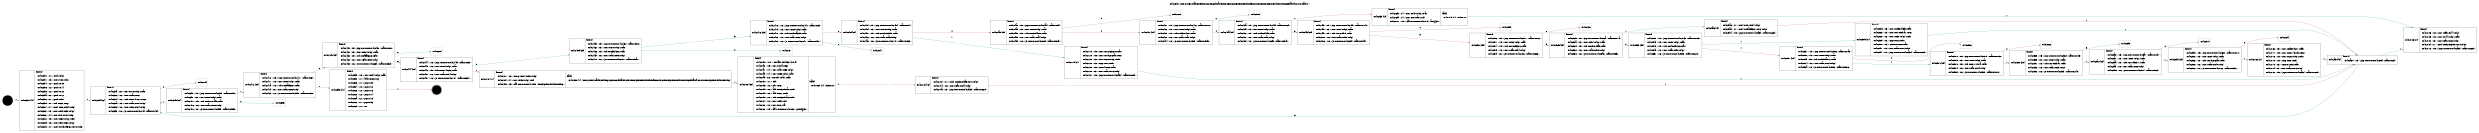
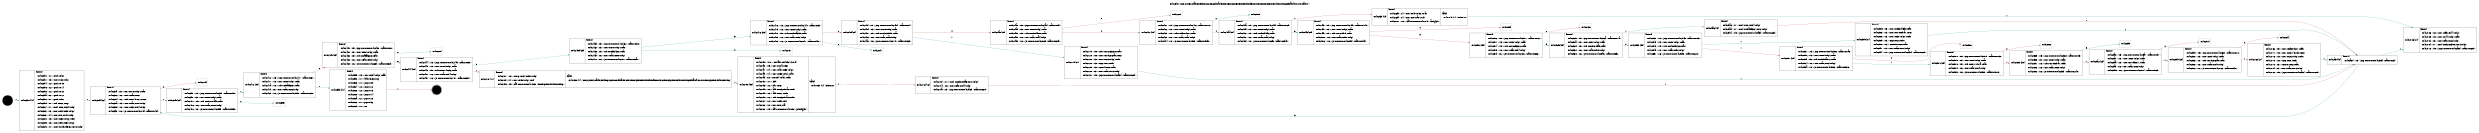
(164, 103) -> (163, 101)
